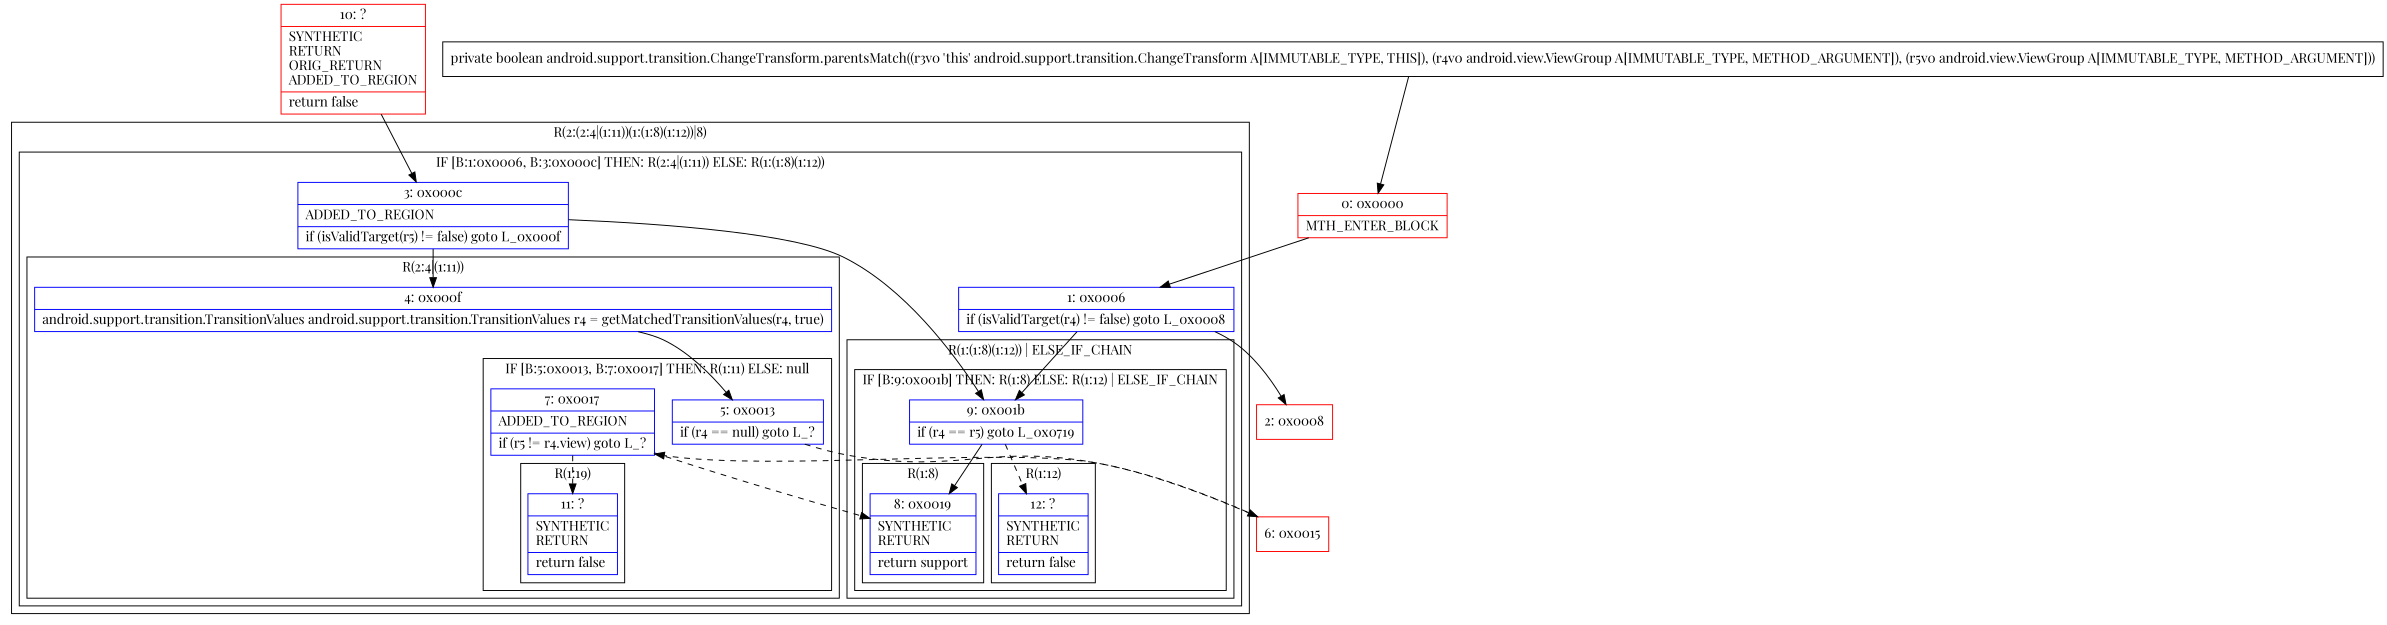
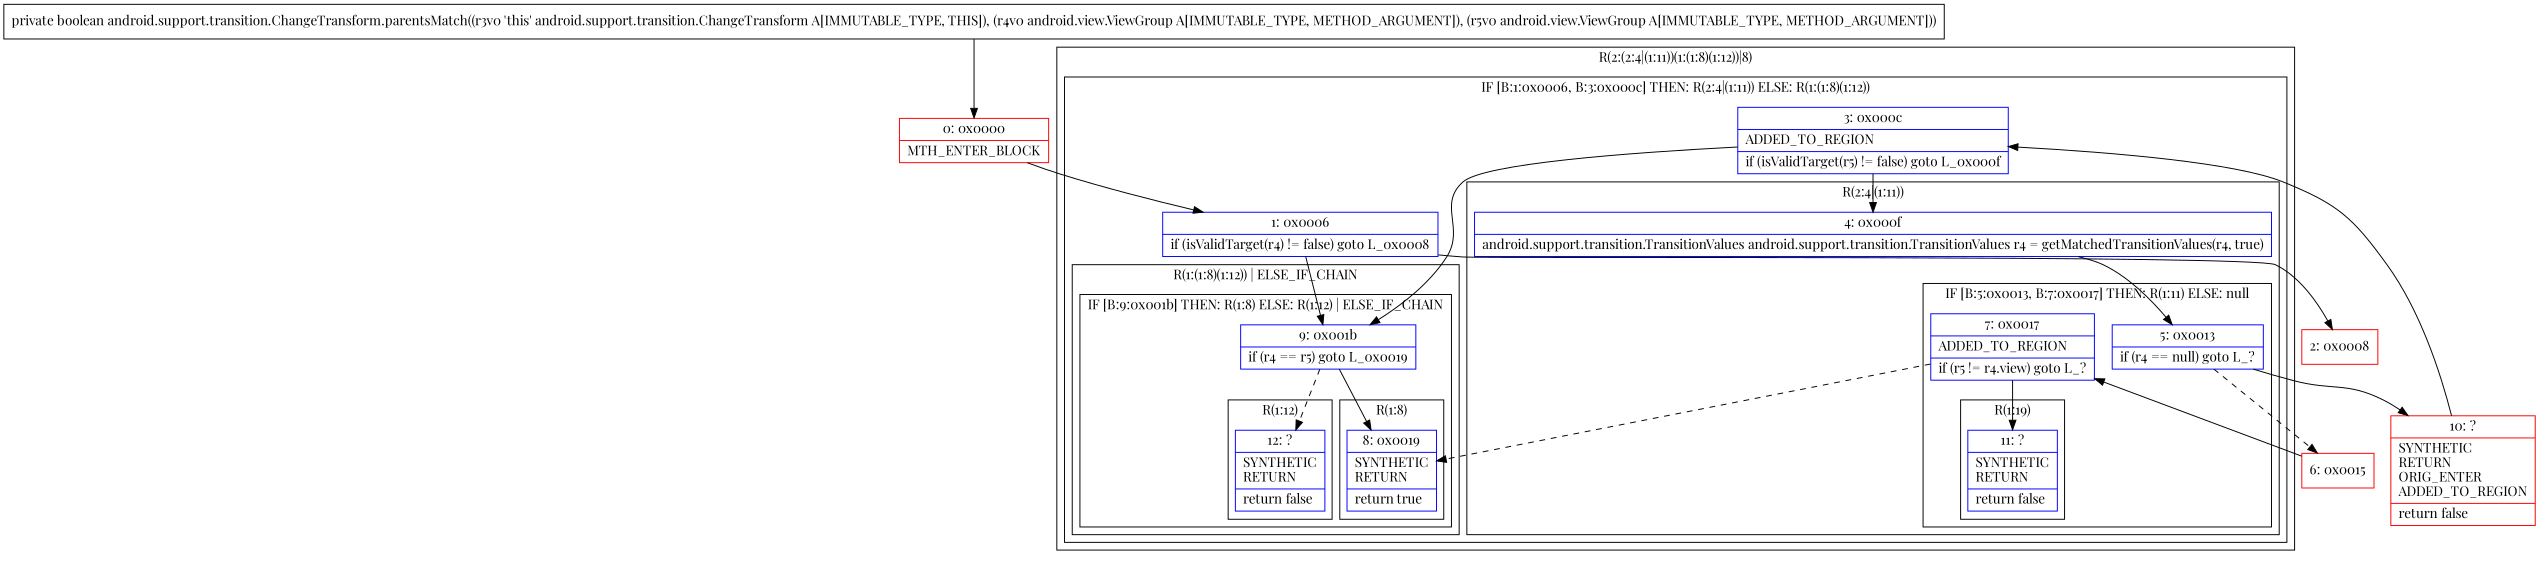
(335, 66) -> (2440, 477)
none -> (2328, 386)
(996, 433) -> (1328, 358)
(815, 461) -> (2203, 419)
(573, 470) -> (2013, 406)
(923, 563) -> (1388, 500)
